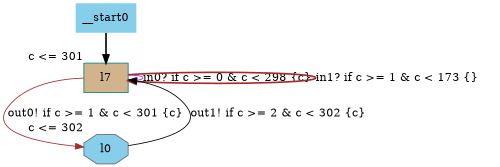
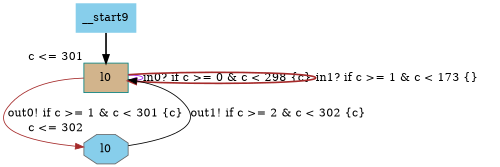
(106, 18) -> (106, 18)
(106, 78) -> (106, 78)
